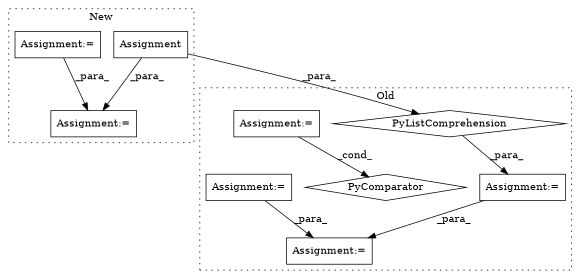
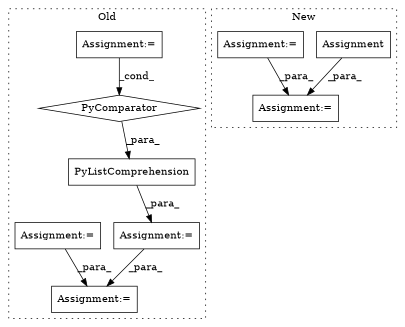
(300, 81) -> (125, 136)
(449, 124) -> (132, 172)
